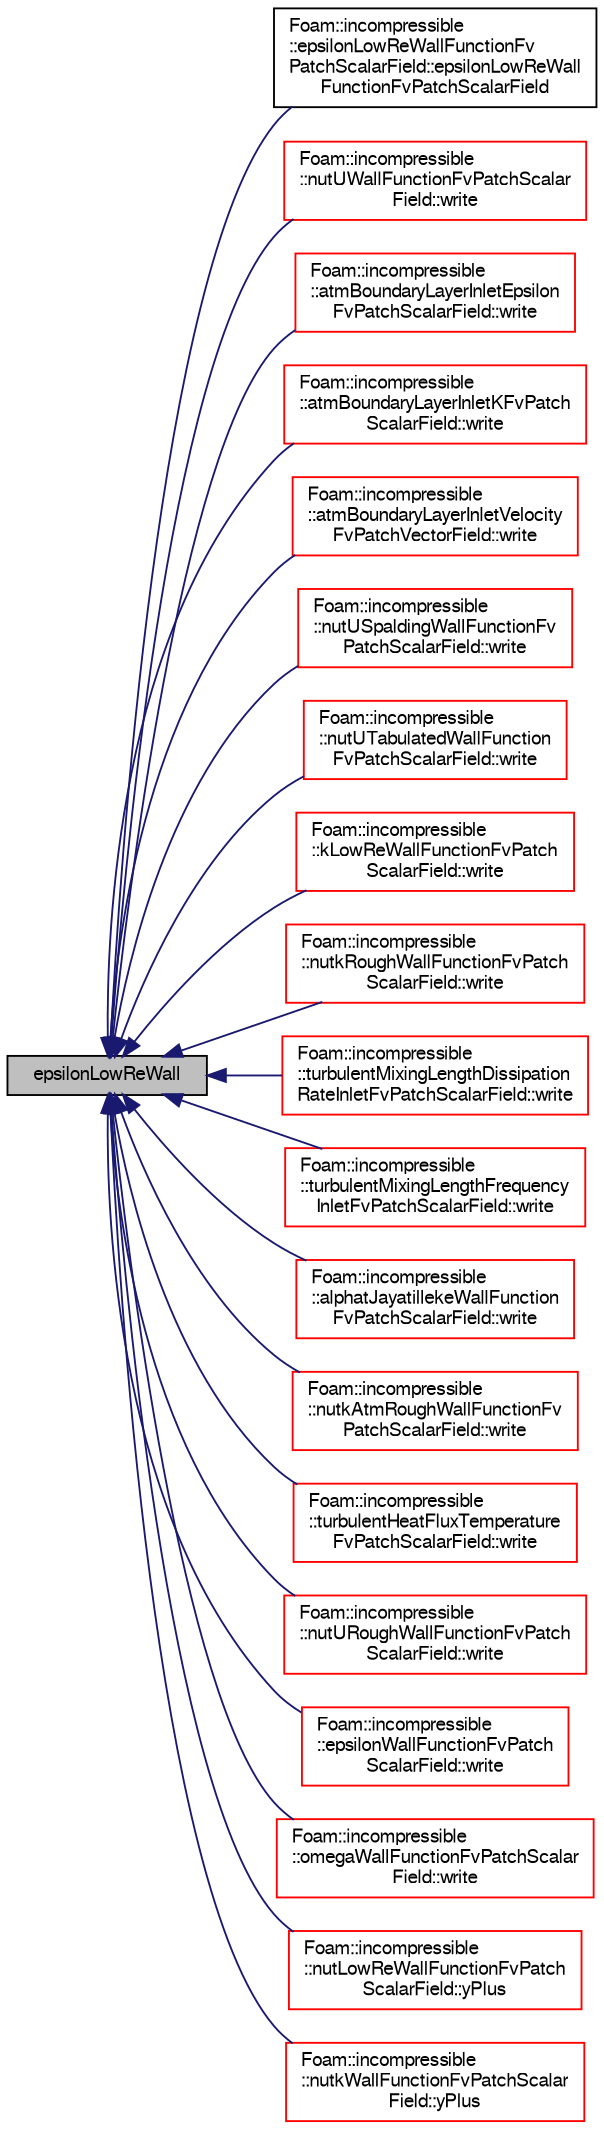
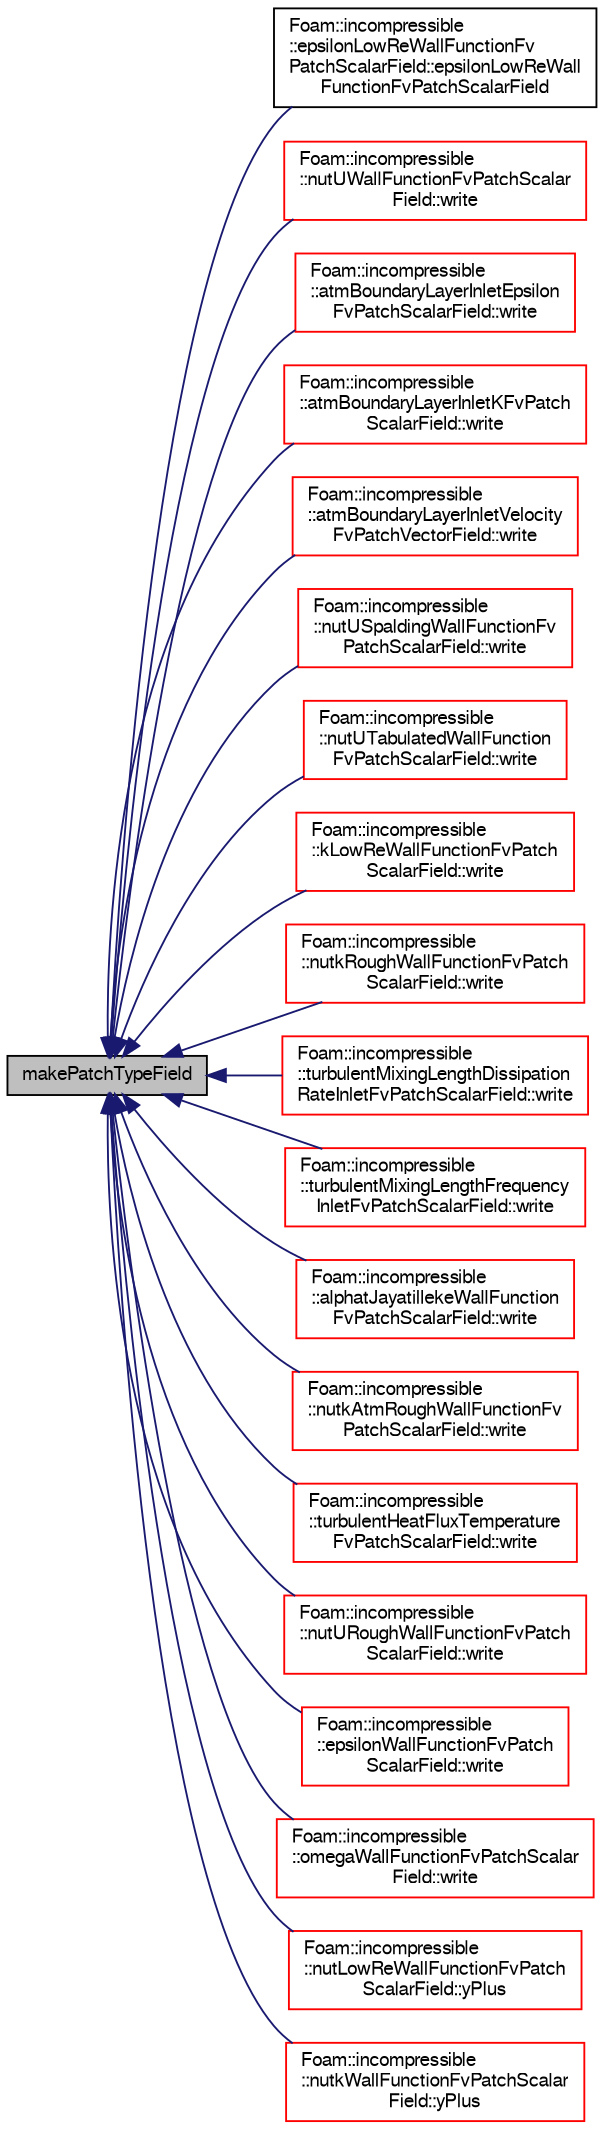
(107, 1075) -> (107, 1075)
